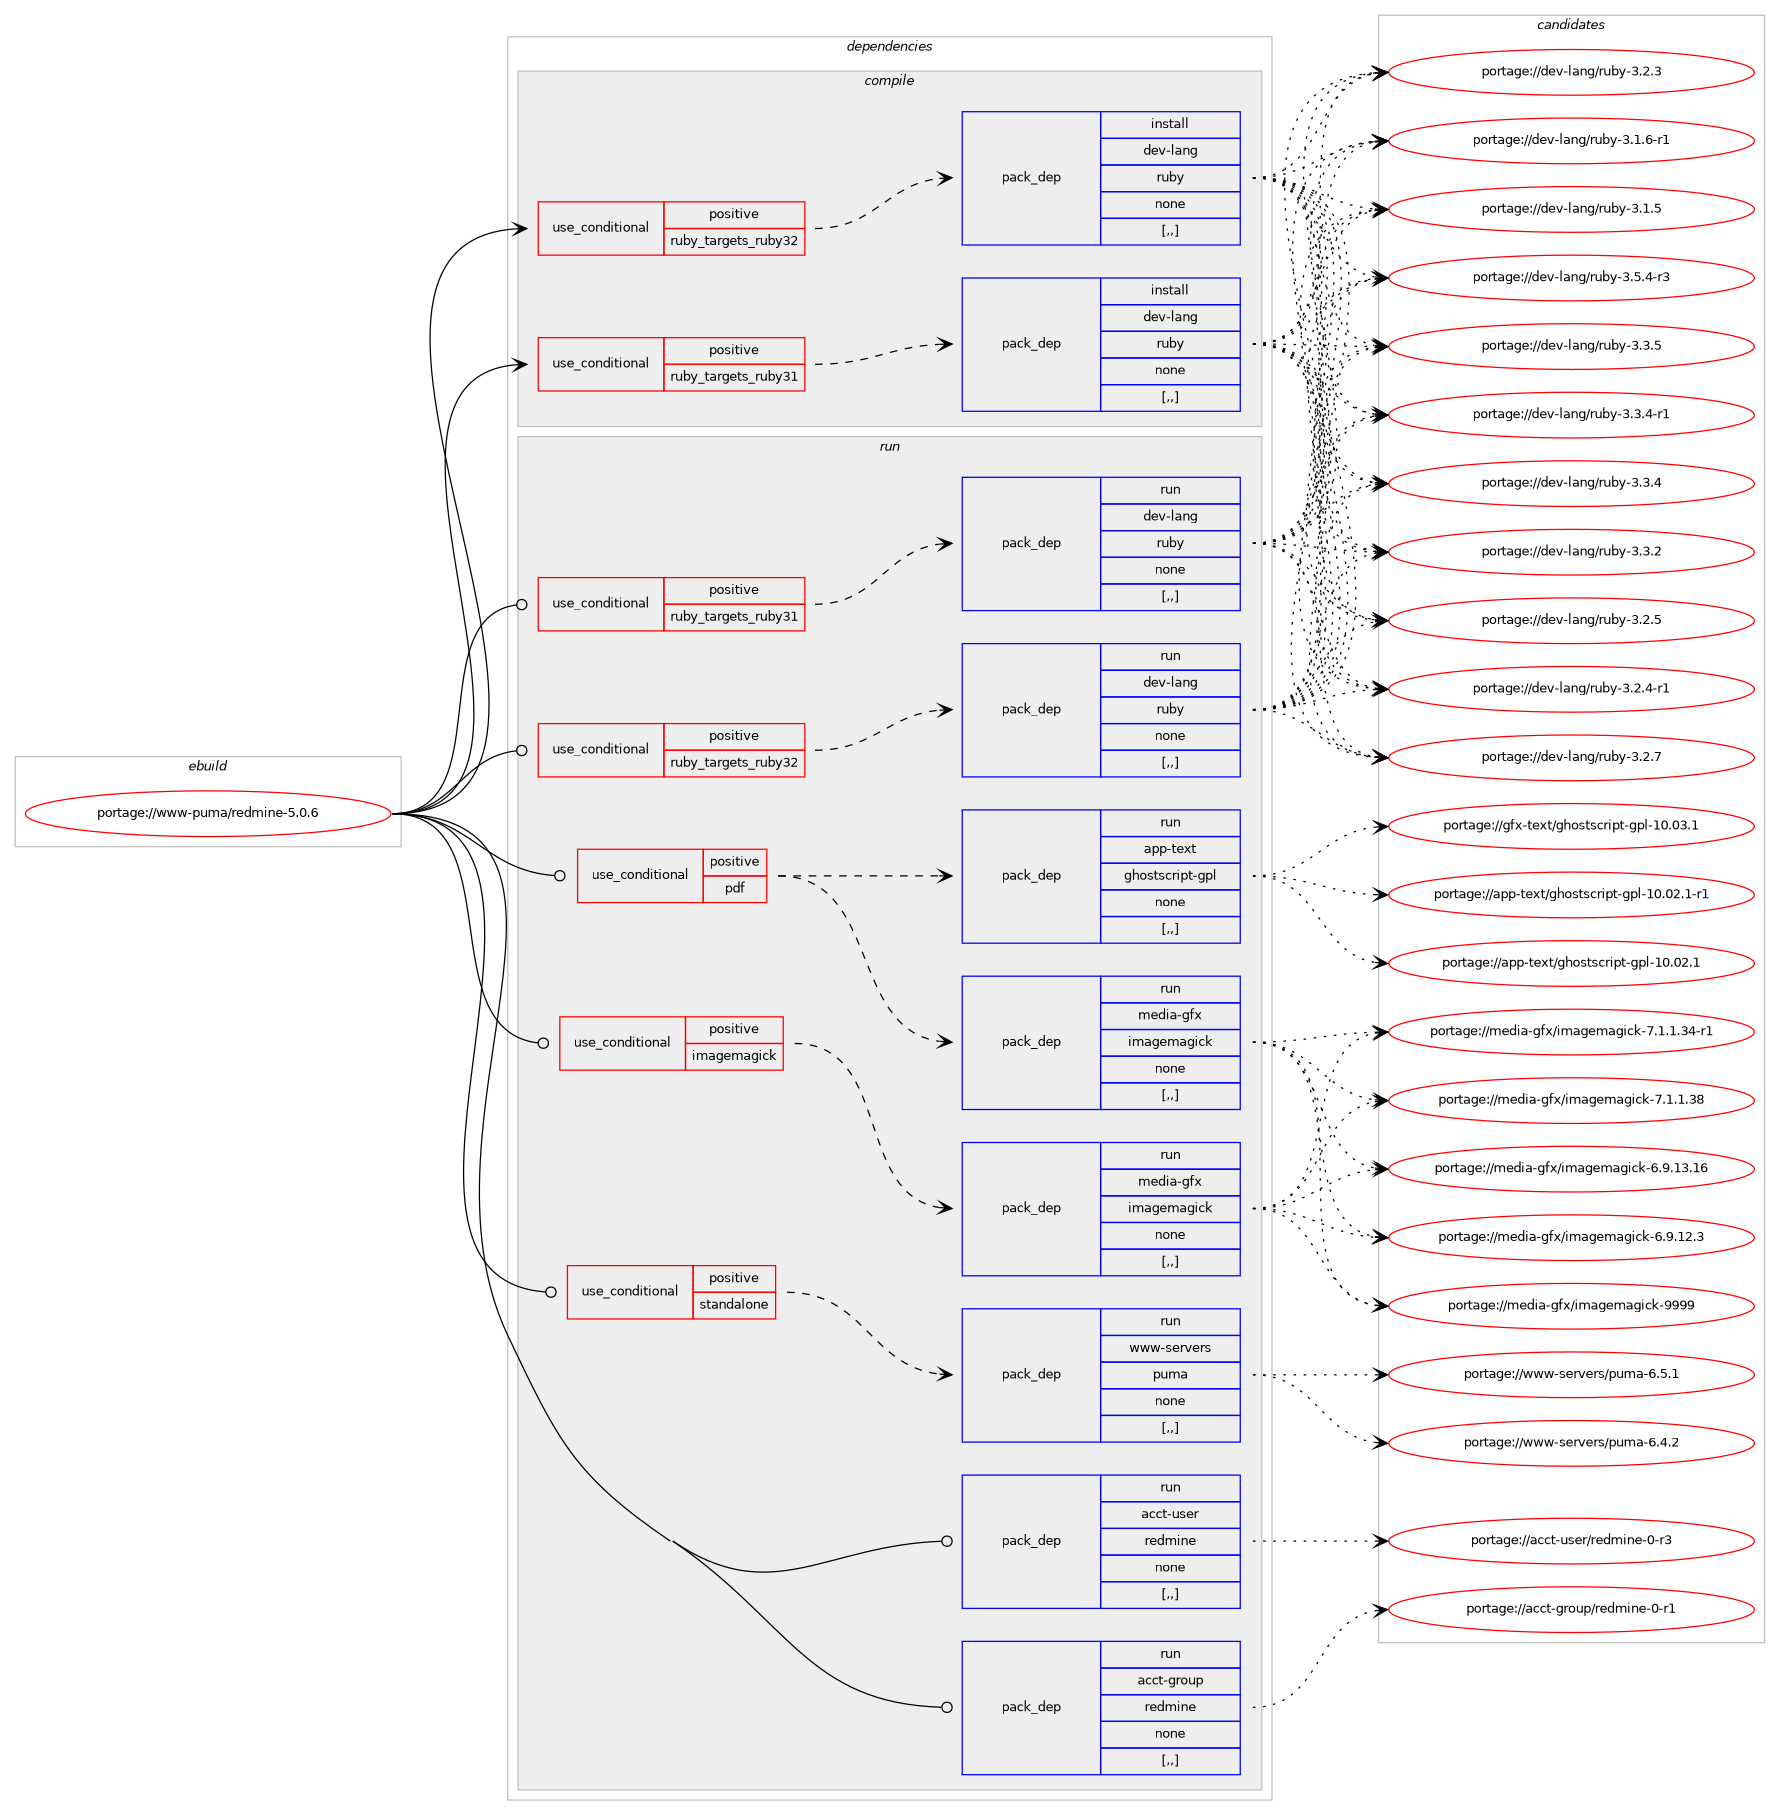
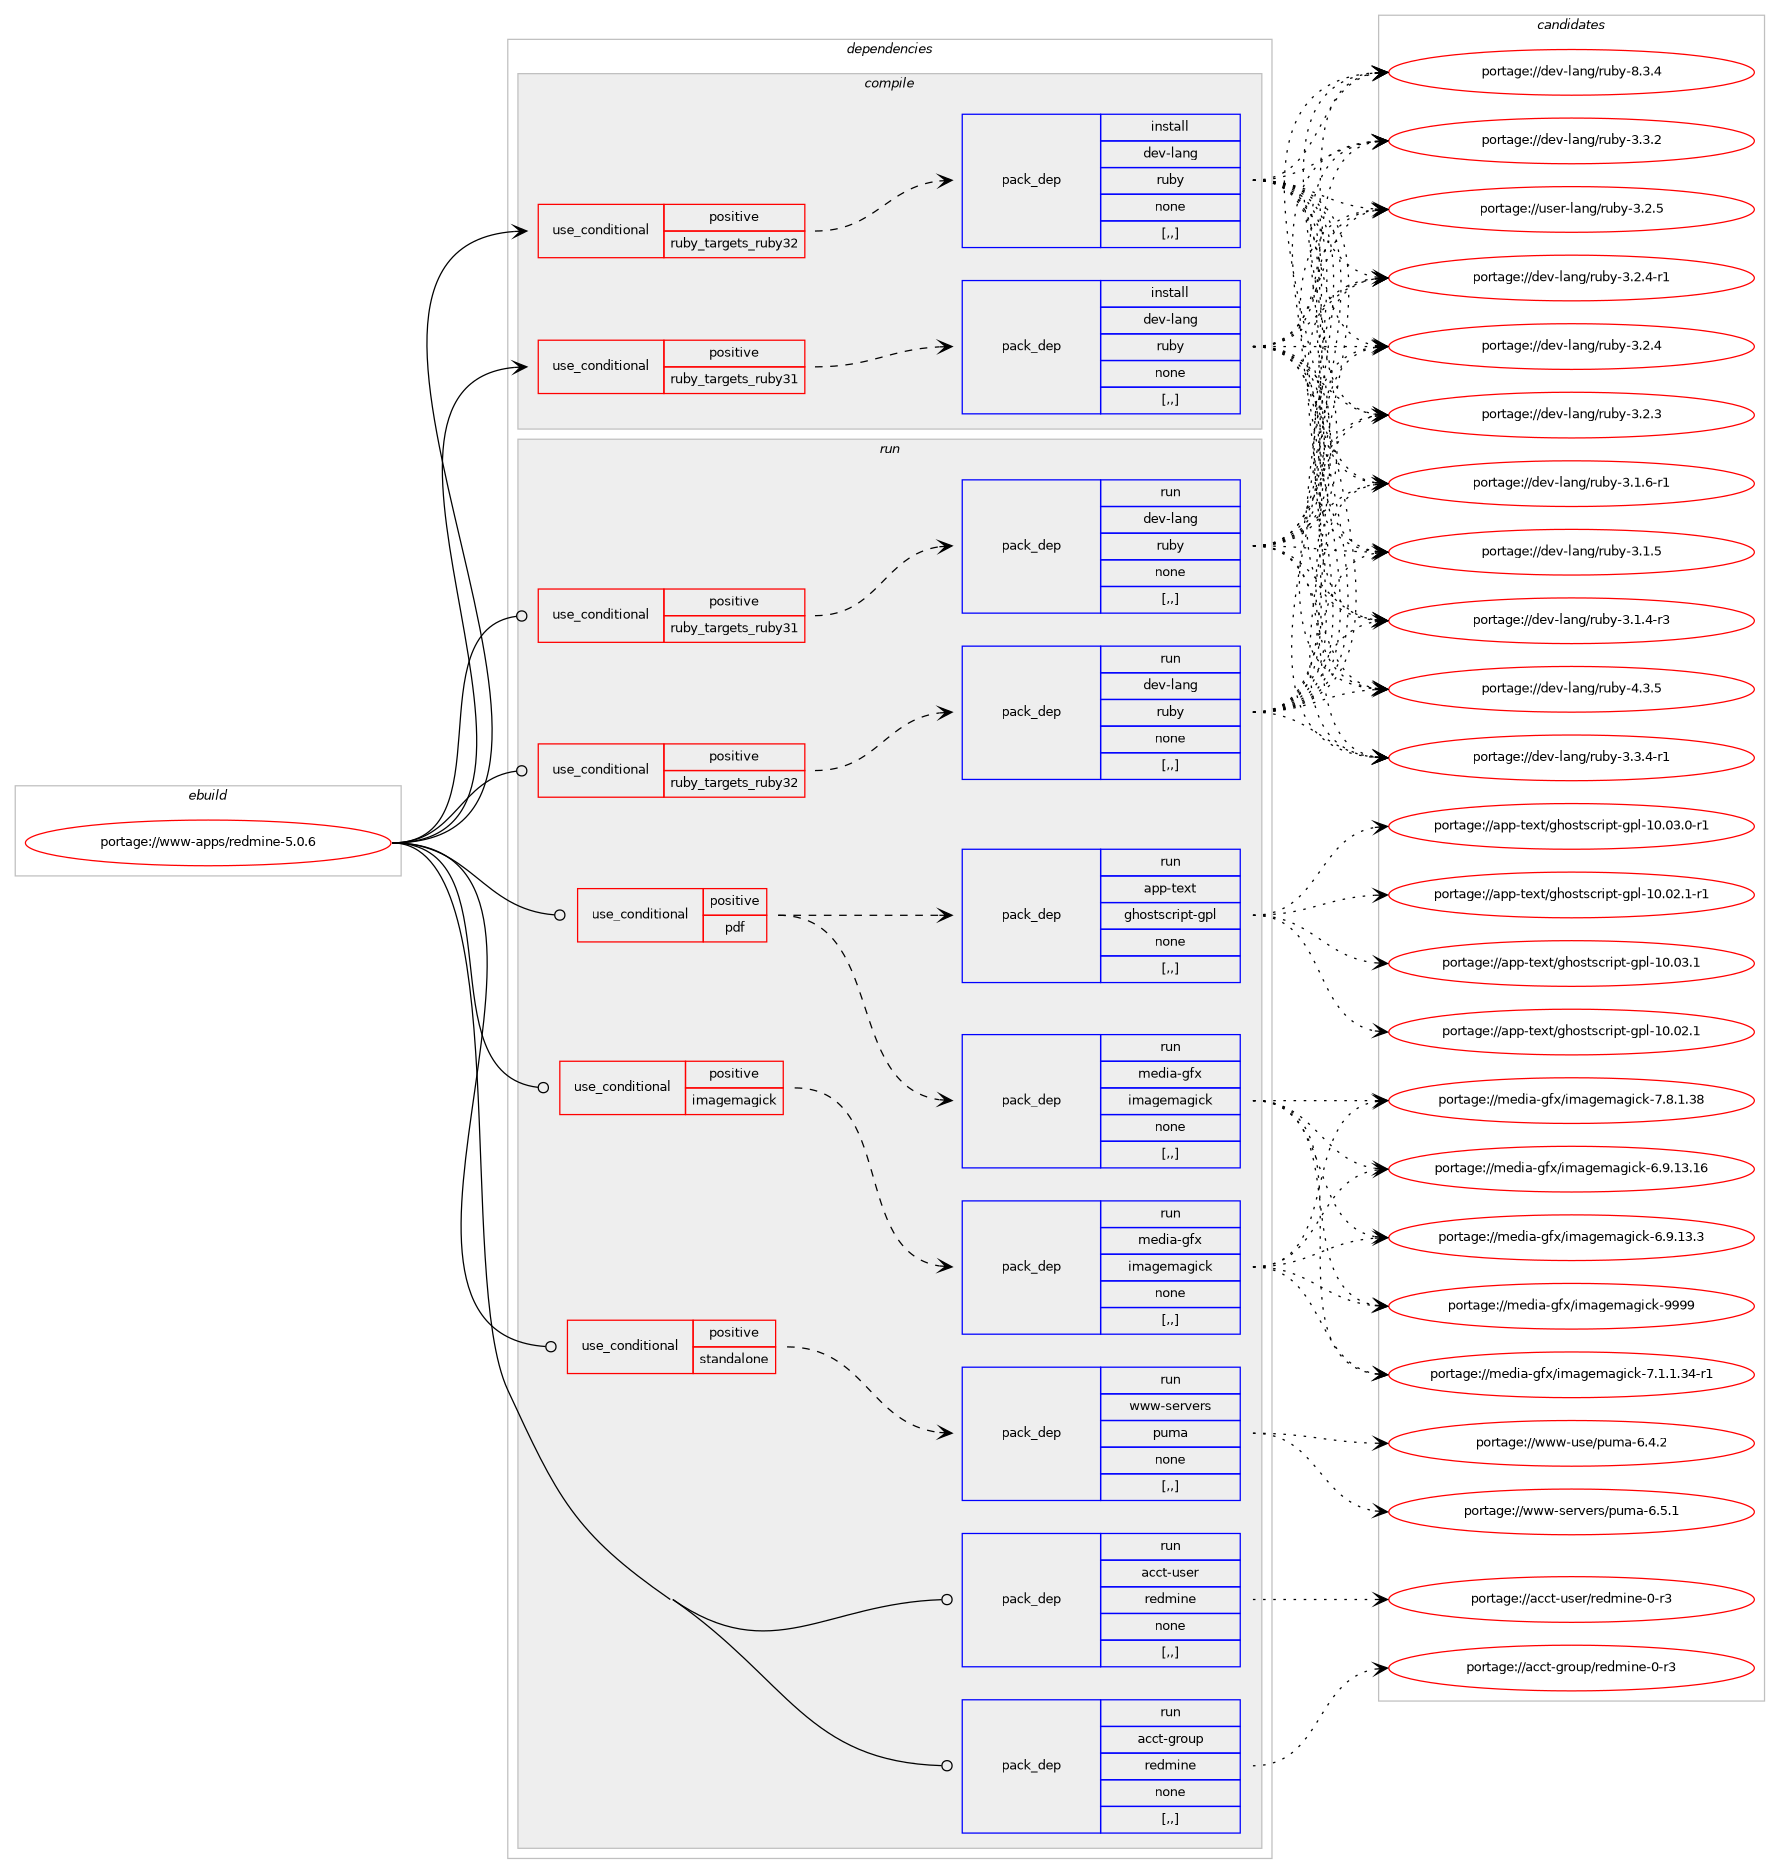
(1572, 278) -> (1572, 621)
(1572, 347) -> (1572, 689)
(1572, 484) -> (1572, 72)
(1572, 621) -> (1572, 209)
(1572, 758) -> (1572, 347)
(208, 814) -> (208, 843)
none -> (1572, 826)
(1572, 826) -> (1572, 964)
(1572, 1101) -> (1572, 1101)
(1572, 1238) -> (1572, 1238)
(1572, 1443) -> (1572, 1443)
(1572, 1610) -> (1572, 1668)
